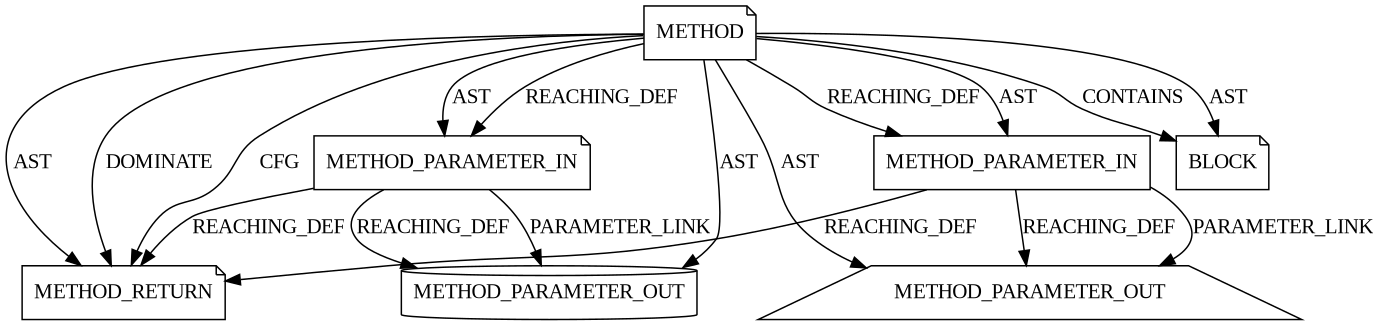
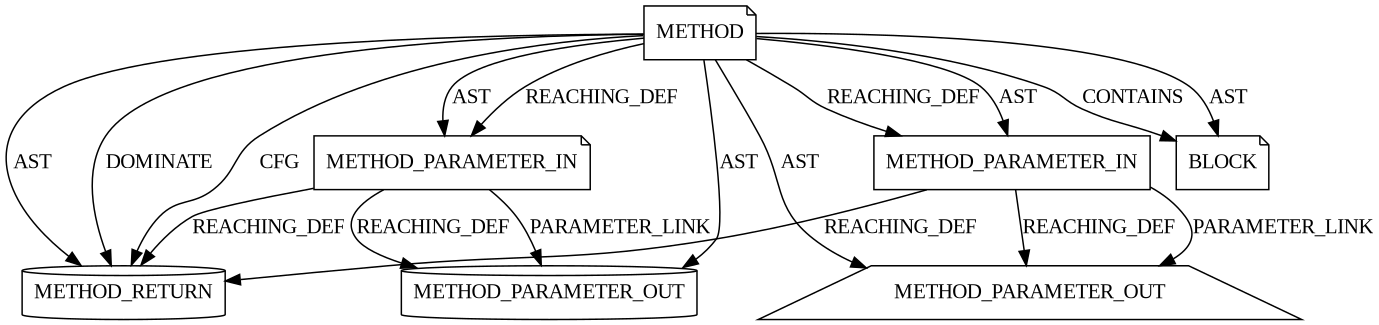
(124, 293) -> (124, 293)
